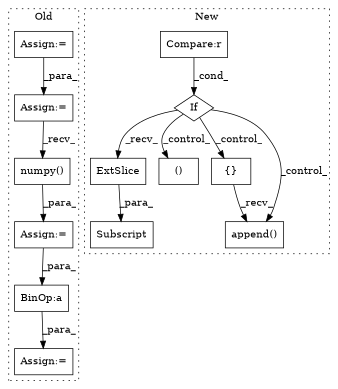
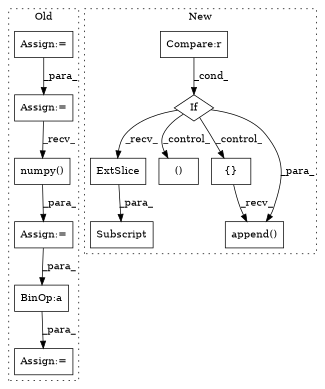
(304, 171) -> (298, 171)
